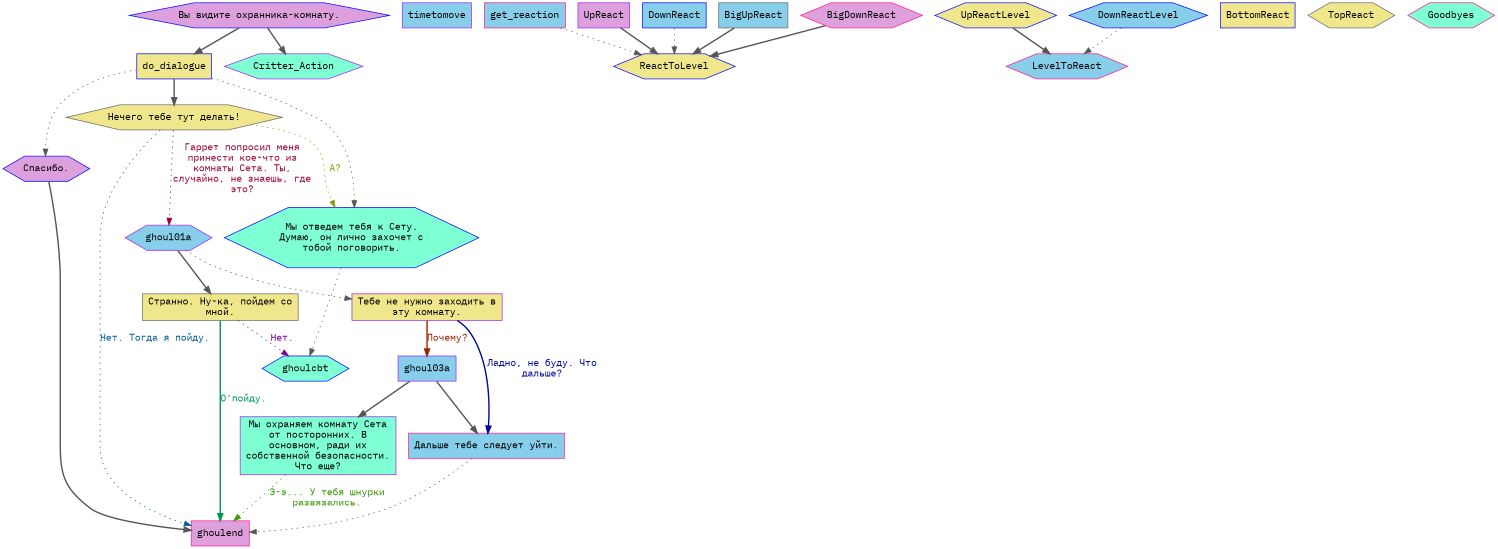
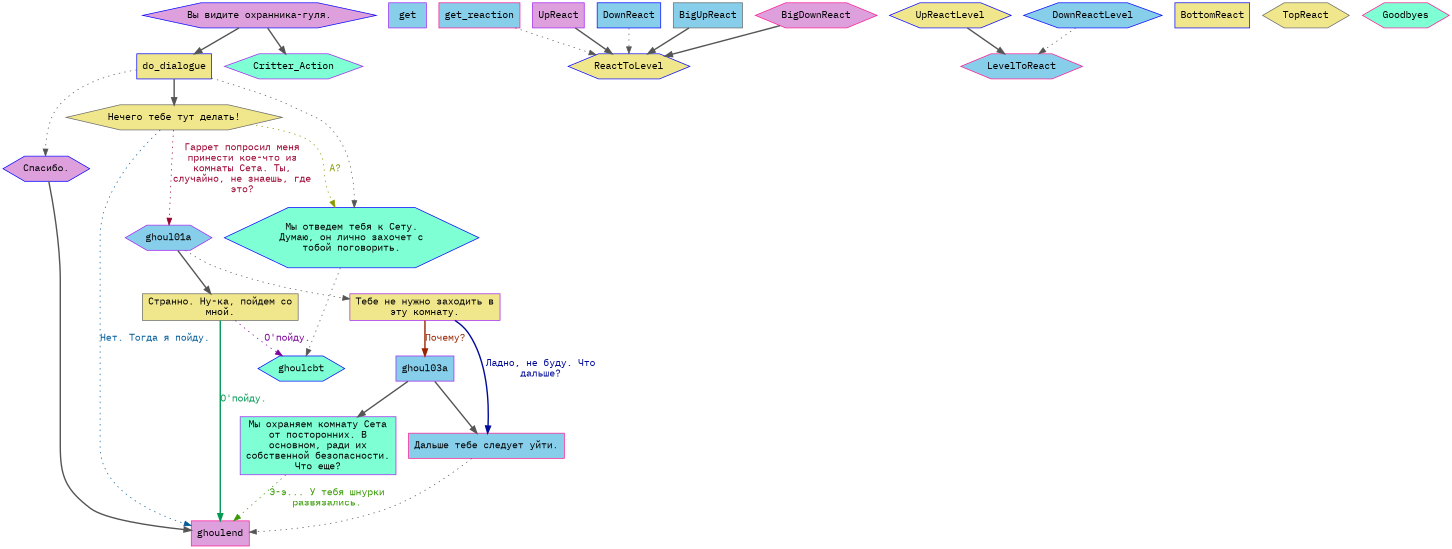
(259, 15) -> (259, 15)
(437, 15) -> (407, 15)
(282, 338) -> (288, 338)
